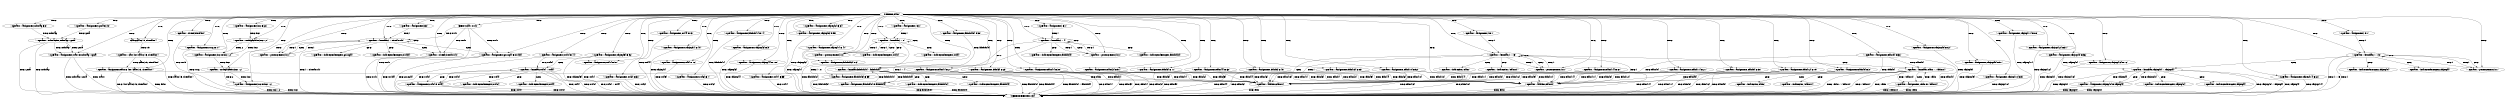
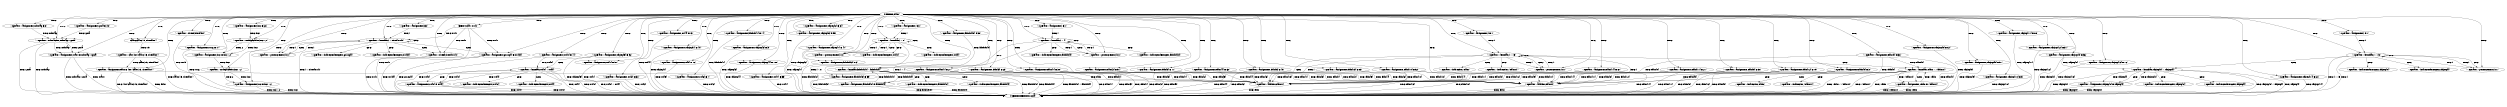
none -> (462, 15)
(1023, 96) -> (1023, 96)
